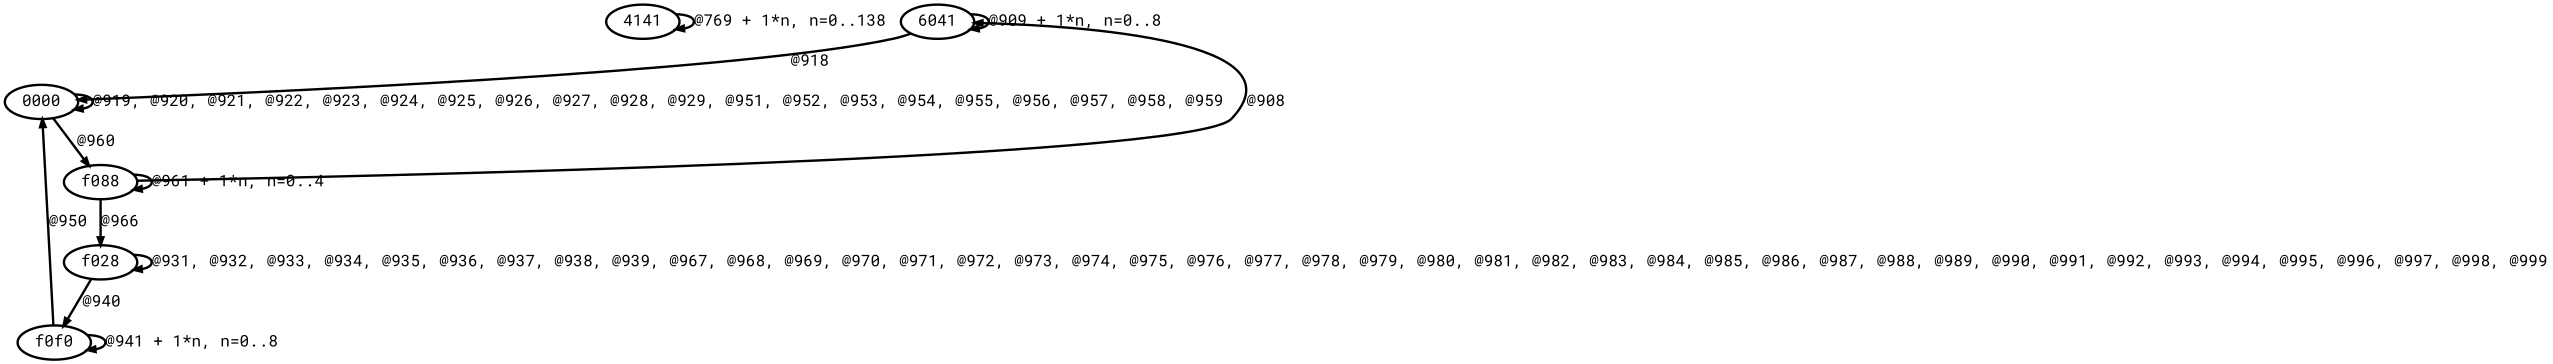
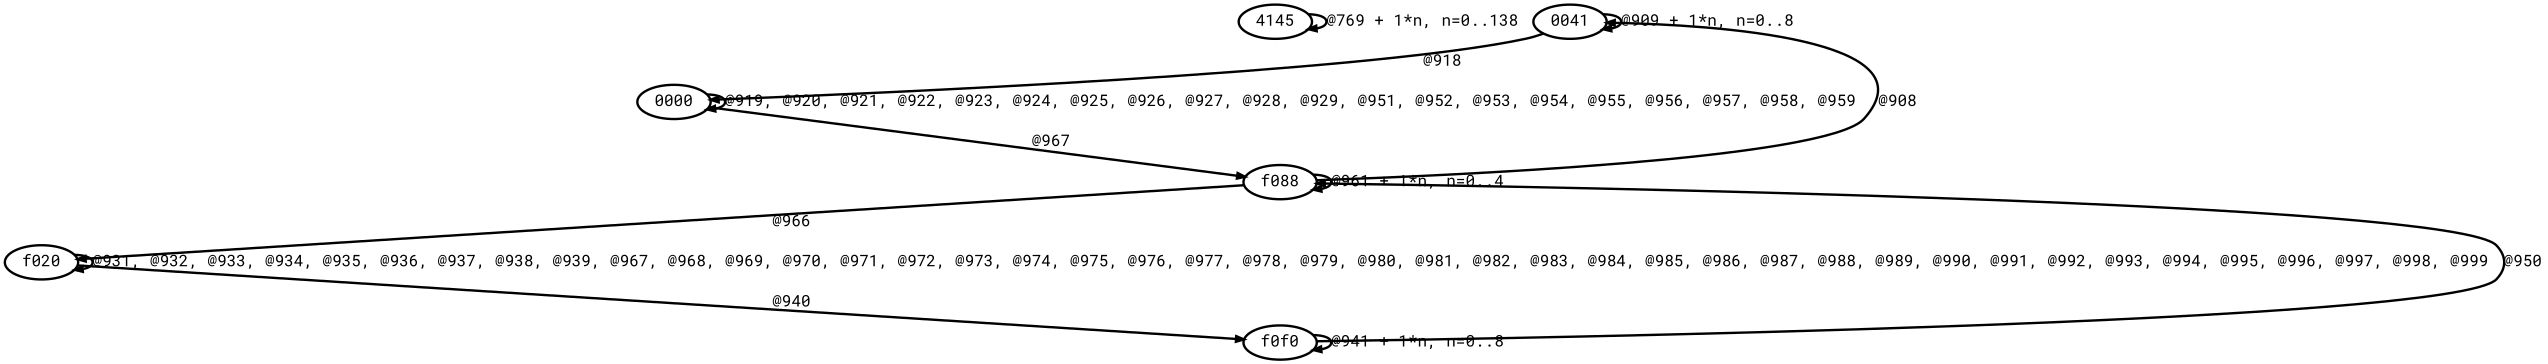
(643, 22) -> (1275, 22)
(938, 22) -> (1570, 22)
(96, 142) -> (1051, 142)
(48, 226) -> (2504, 266)
(101, 262) -> (41, 262)
